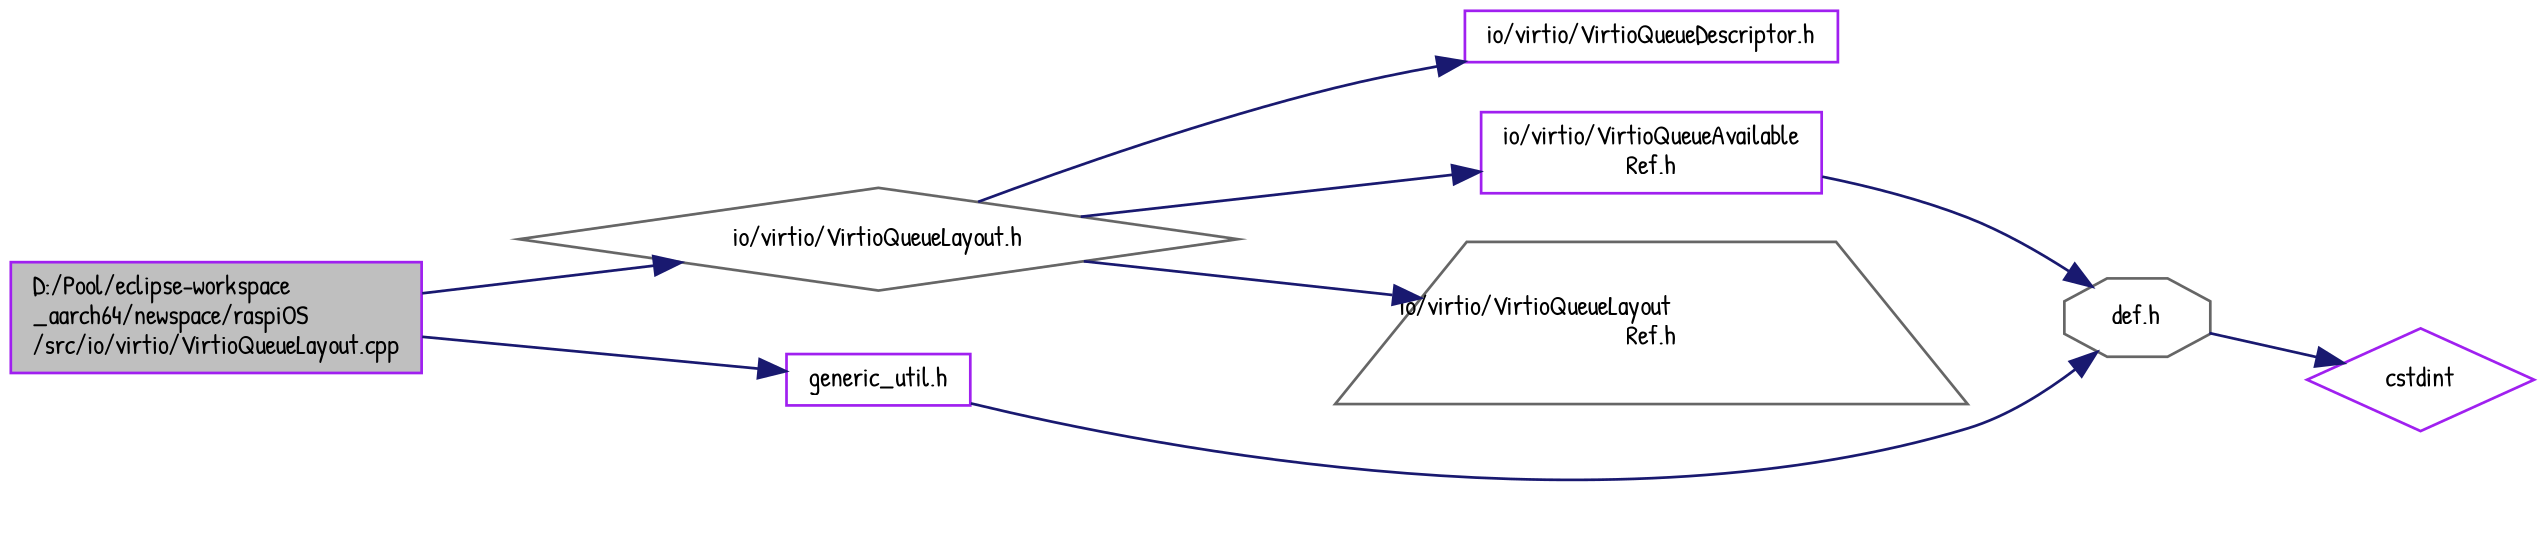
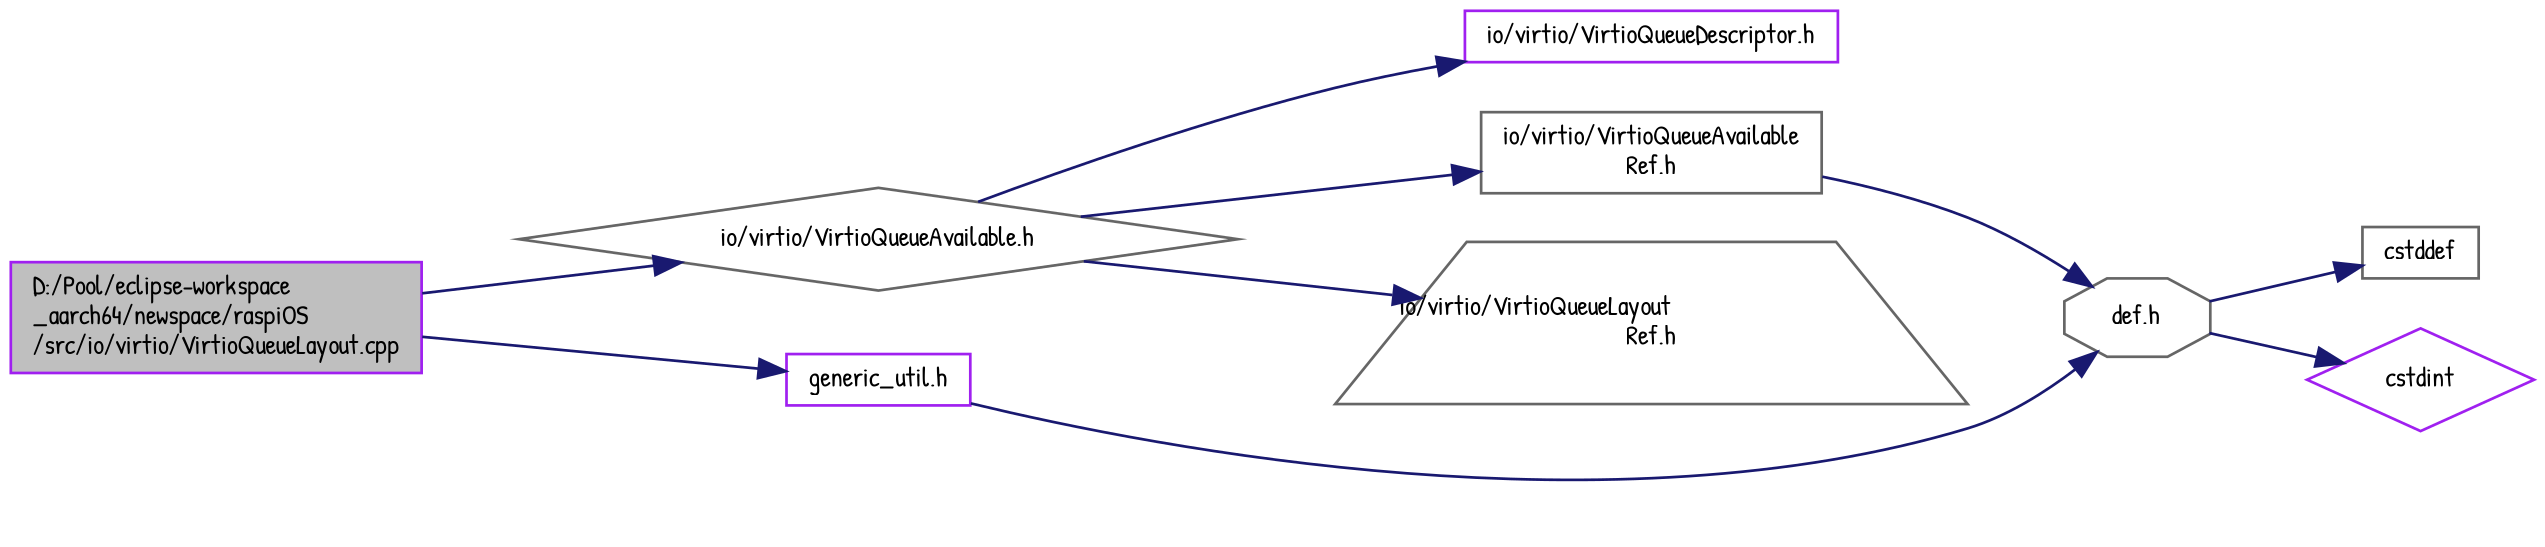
(1651, 153) -> (1651, 153)
(878, 239) -> (878, 239)
none -> (2421, 253)
